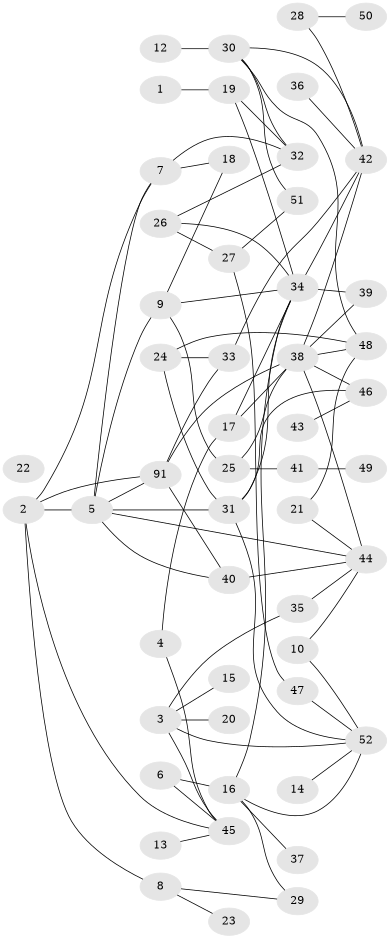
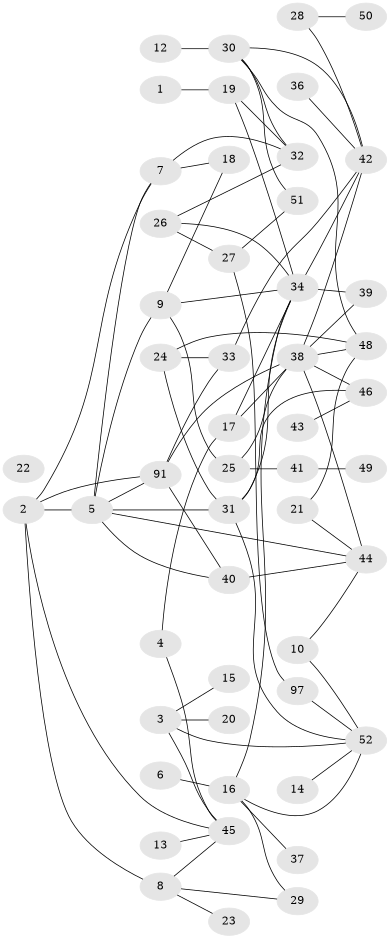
(298, 609) -> none
(298, 691) -> (298, 691)
(195, 803) -> (195, 859)
